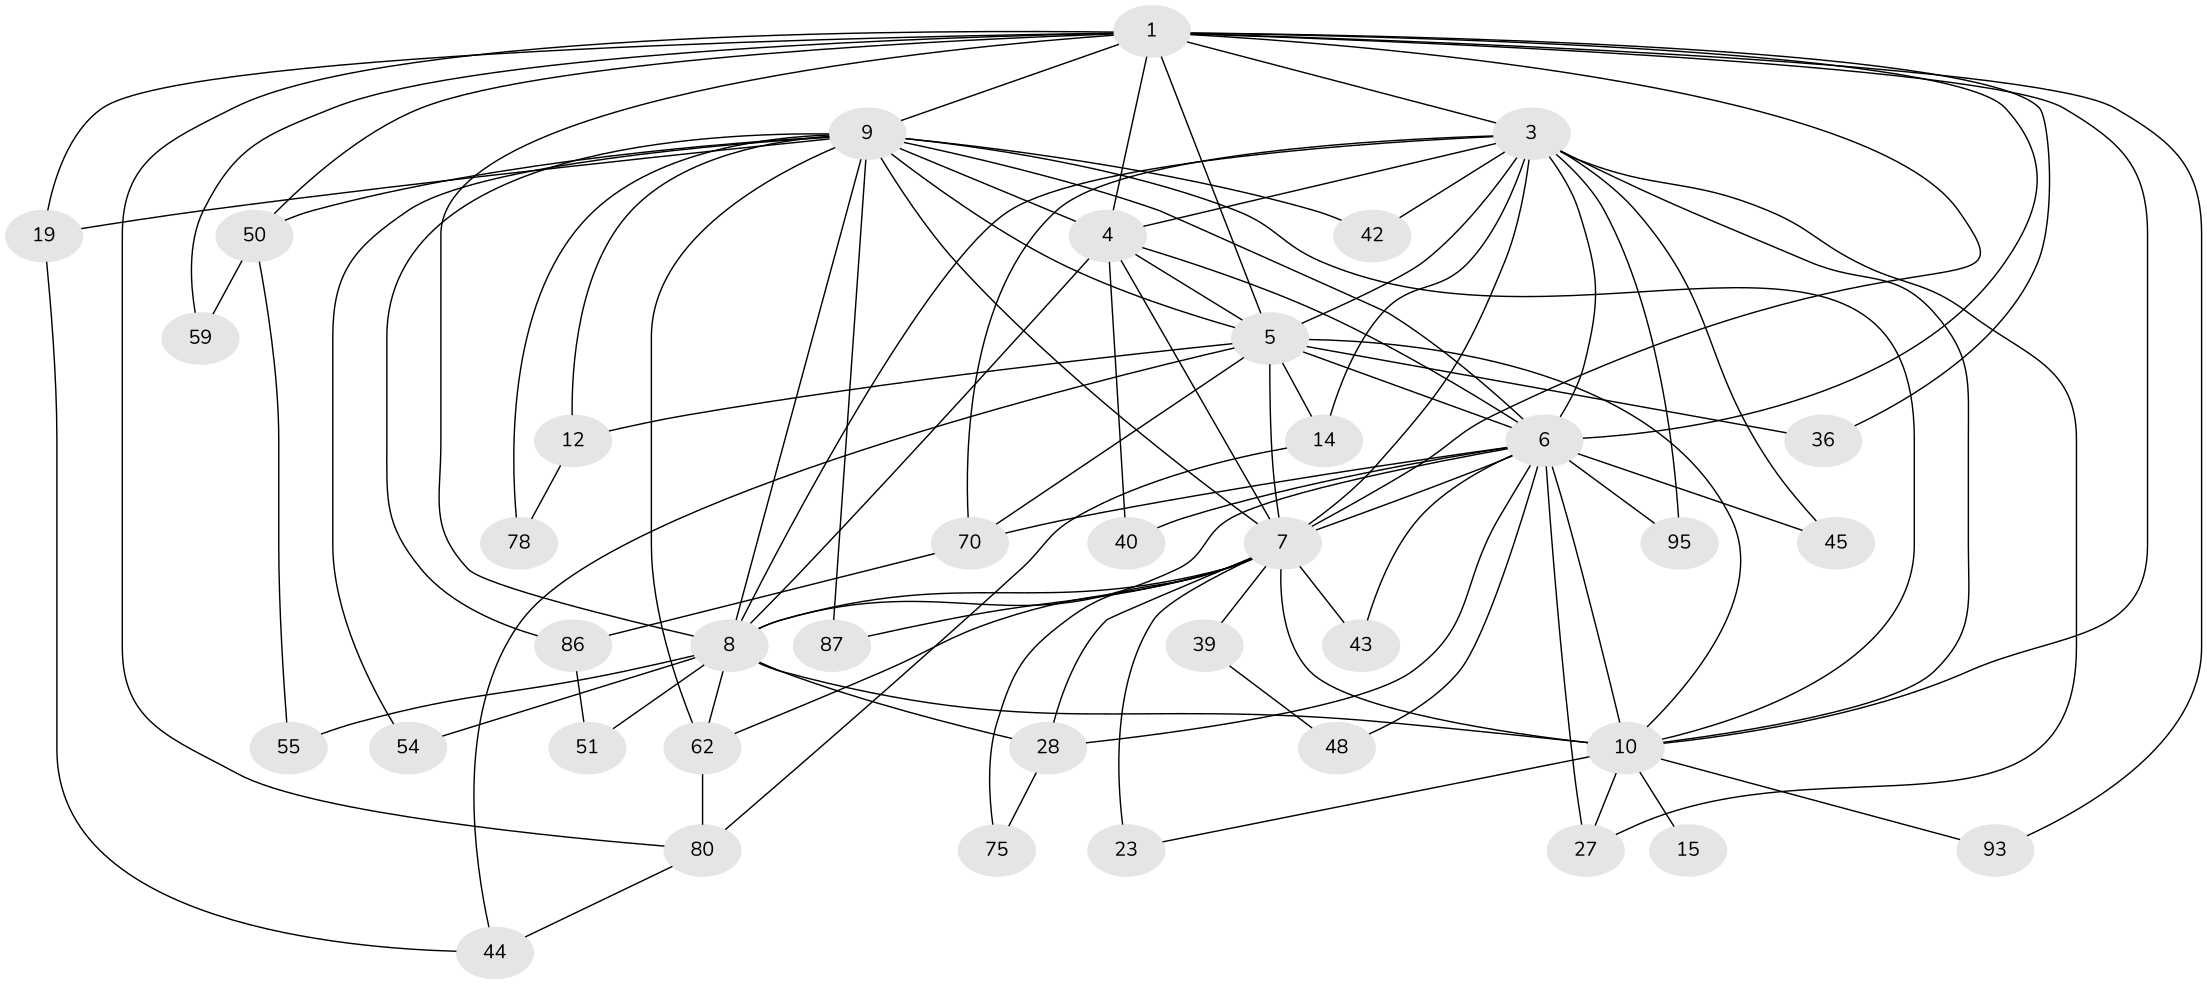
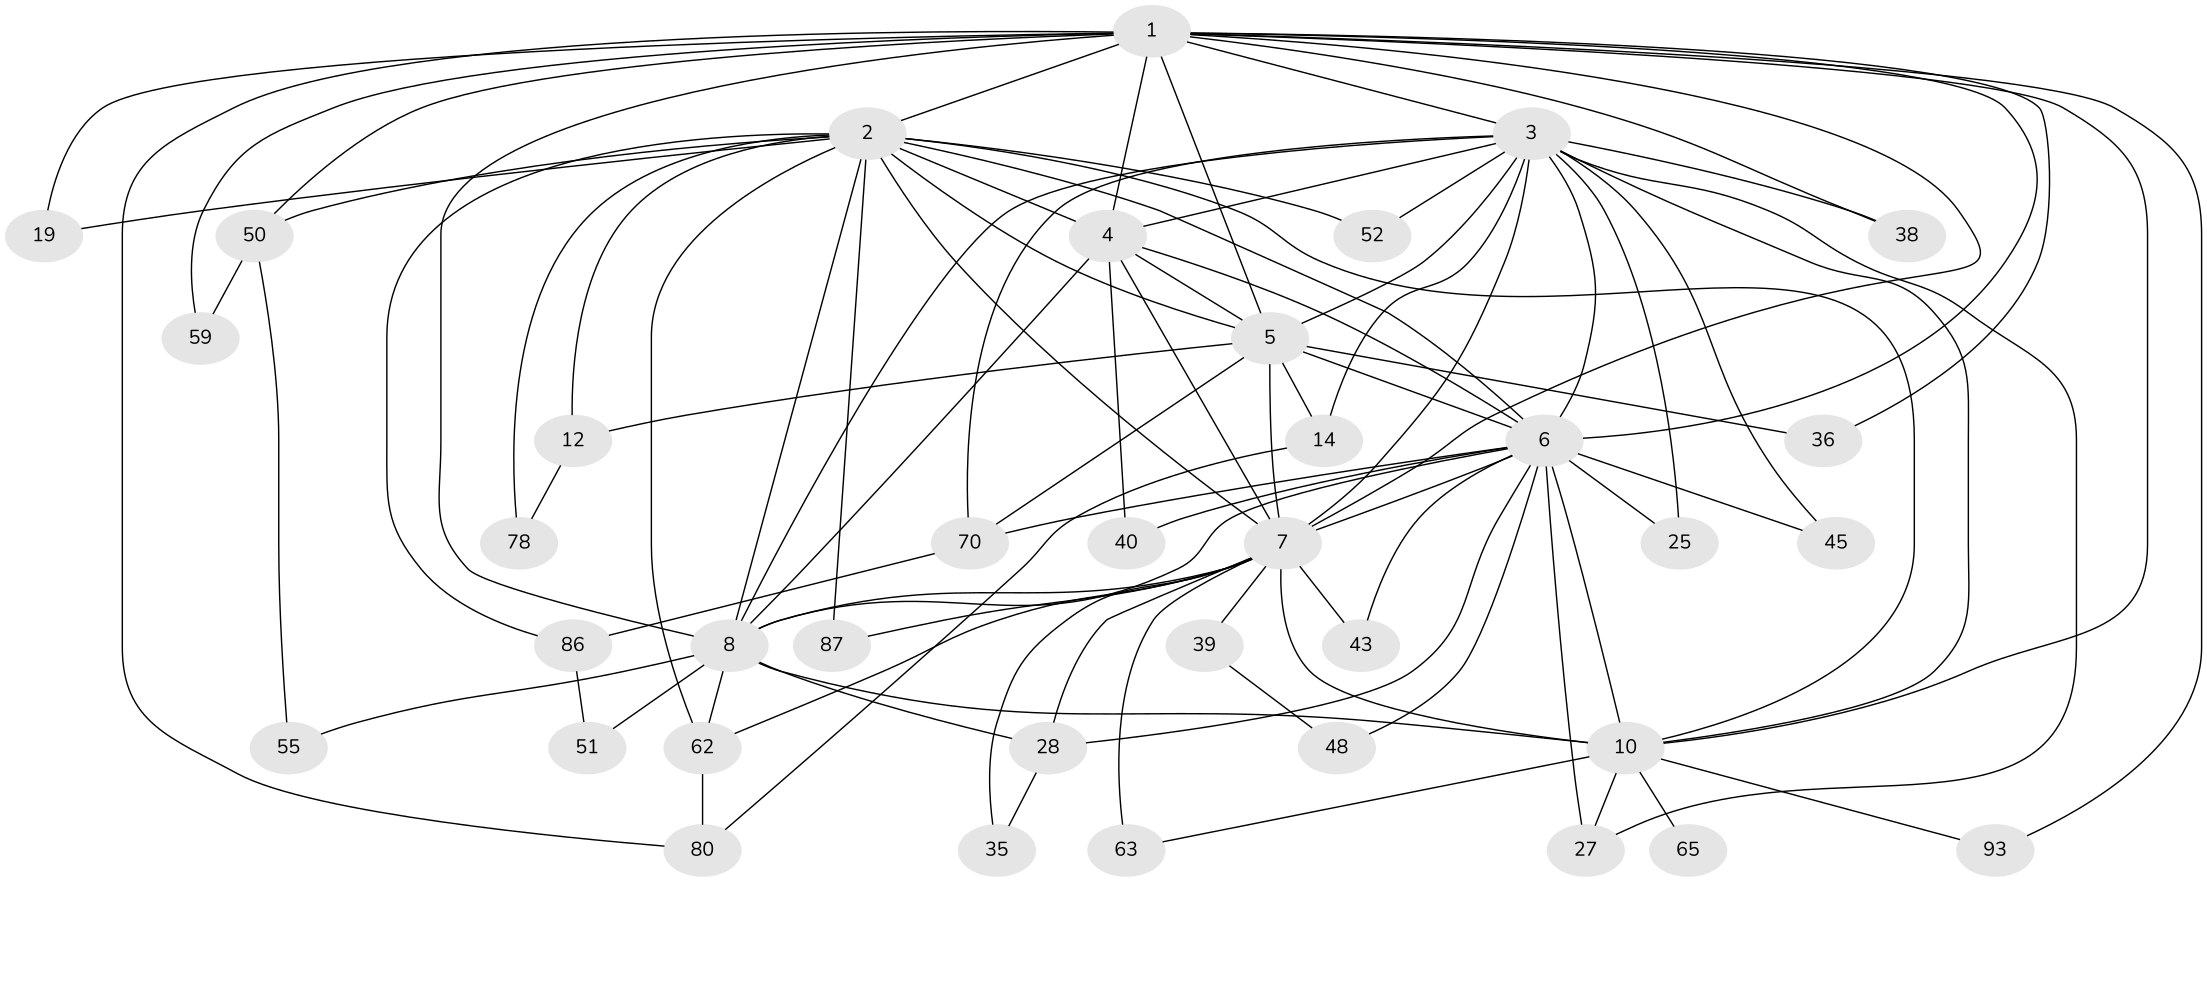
(868, 134) -> (868, 134)
(1372, 236) -> (1372, 236)
none -> (1907, 236)
(1637, 419) -> none
(1680, 543) -> (1680, 543)
(408, 748) -> none
(997, 850) -> (997, 850)
(1126, 850) -> (1126, 850)
(1688, 850) -> (1688, 850)
(495, 953) -> none
